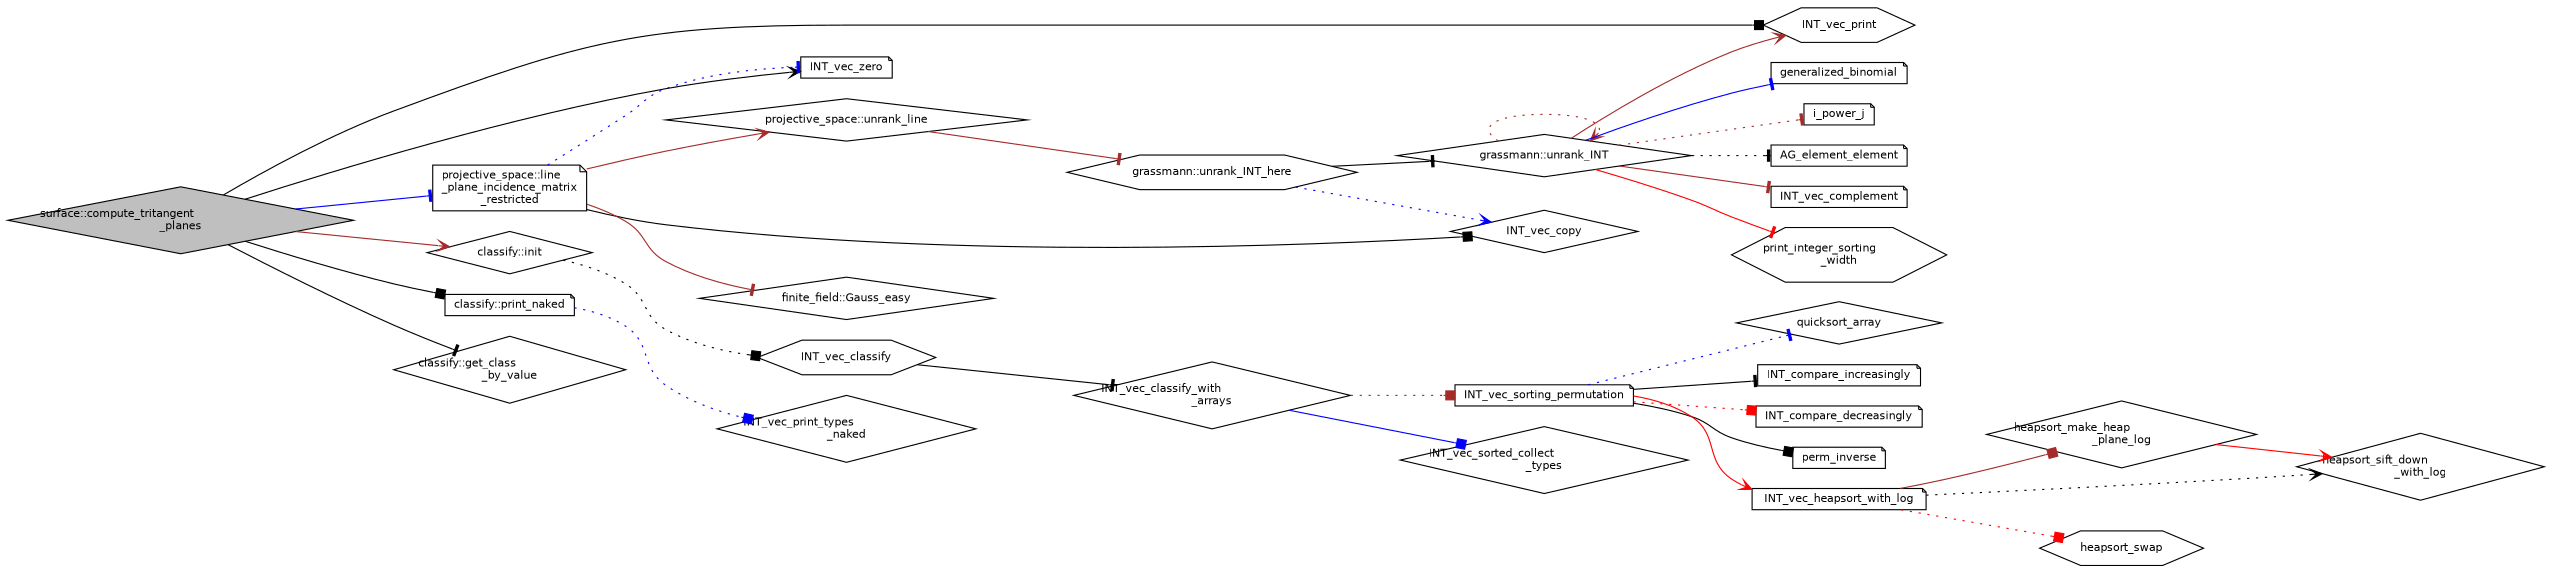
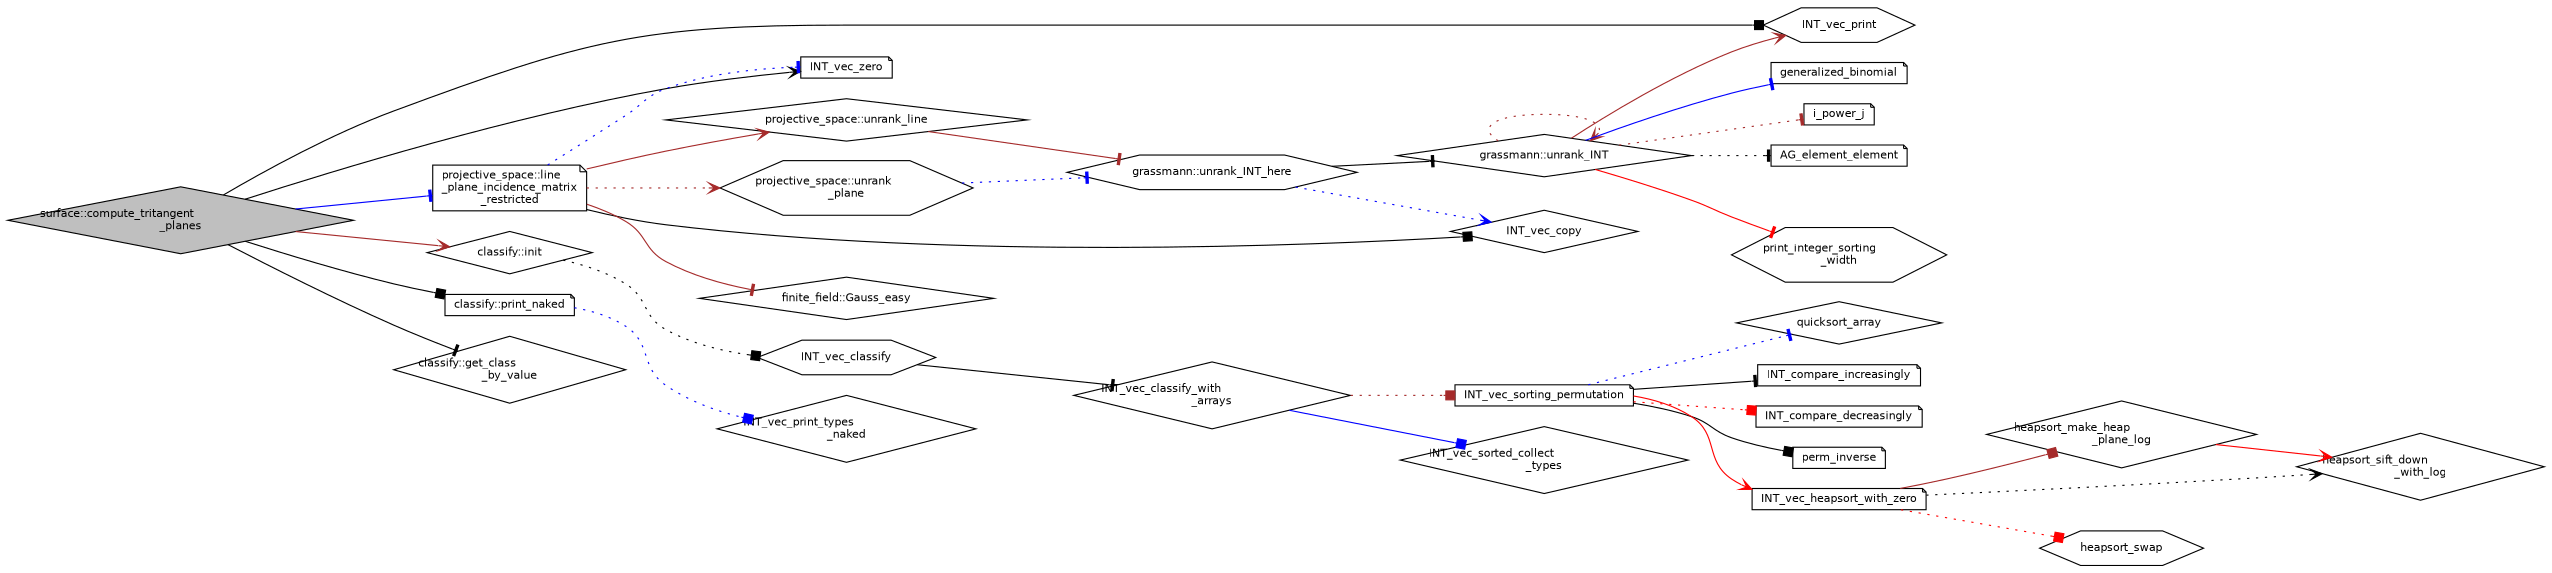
none -> (846, 188)
(1839, 197) -> none
(1839, 499) -> (1839, 499)
